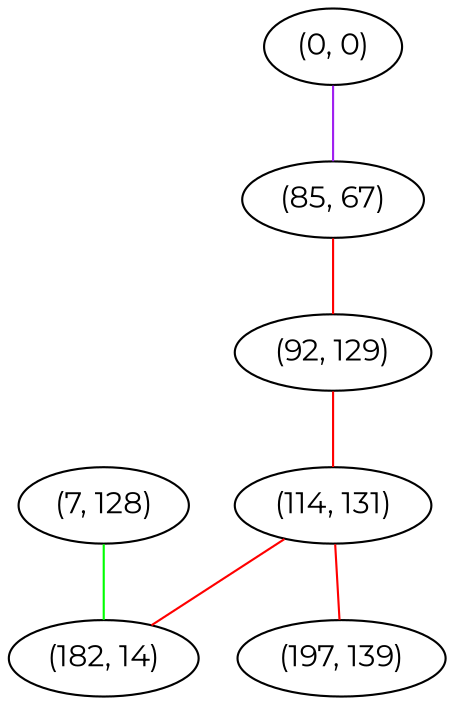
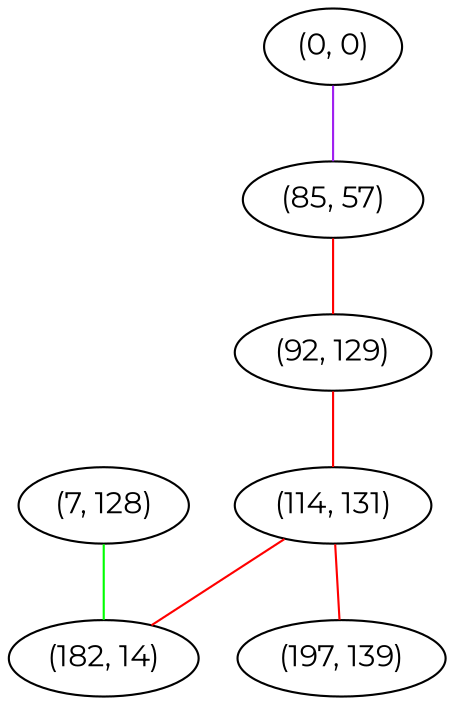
(333, 200) -> (333, 200)
